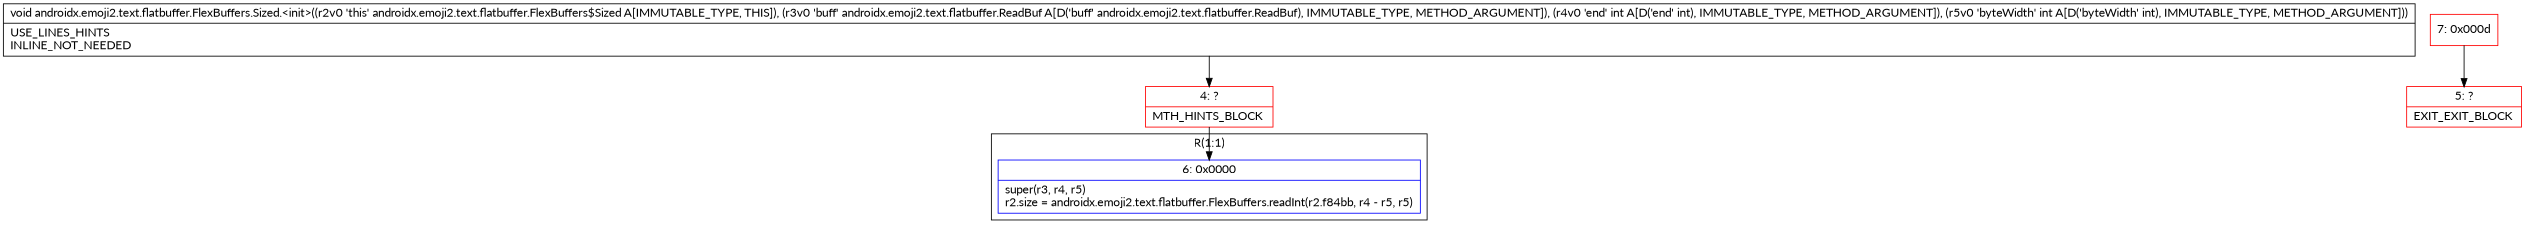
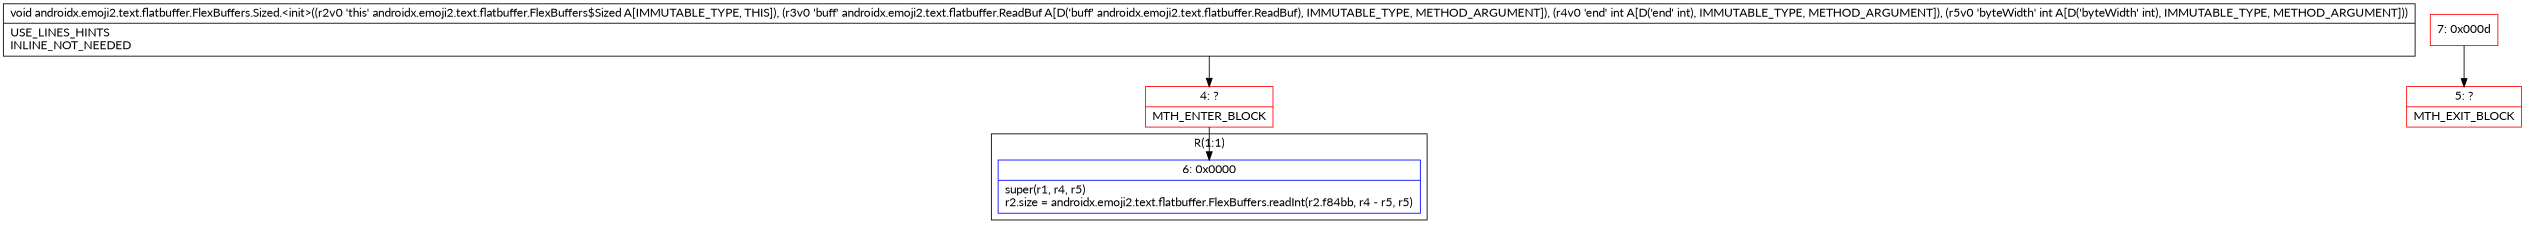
(1208, 117) -> (1209, 117)
(2463, 117) -> (2464, 117)
(1045, 190) -> (1045, 190)
